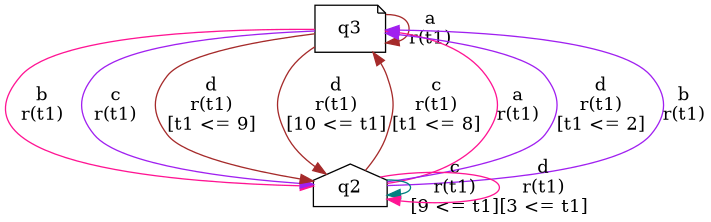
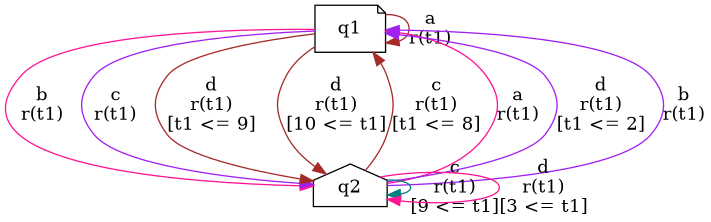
(350, 29) -> (350, 29)
